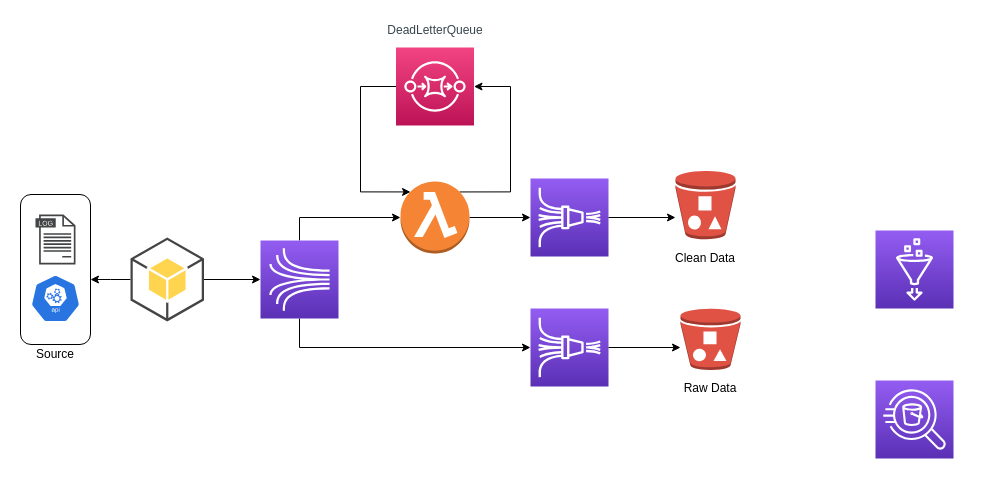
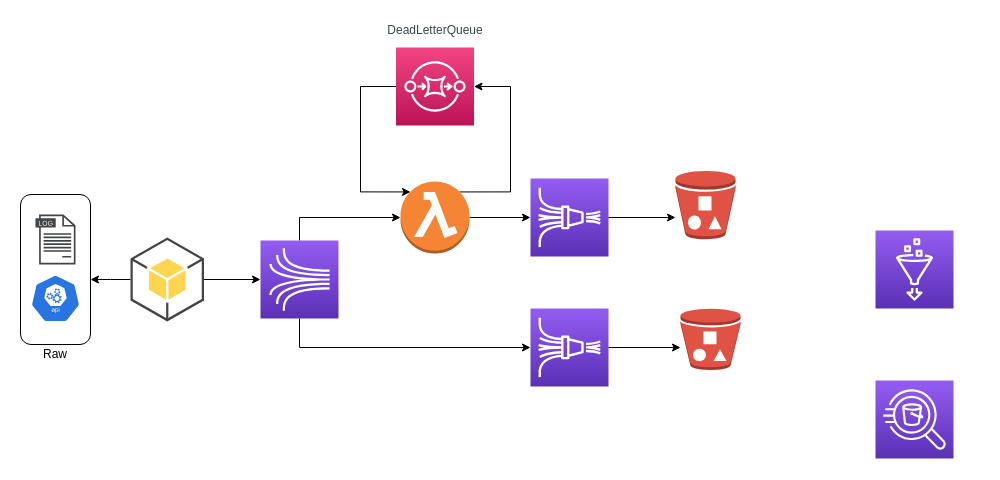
(706, 258) -> none
(56, 355) -> (56, 355)
(711, 389) -> none
